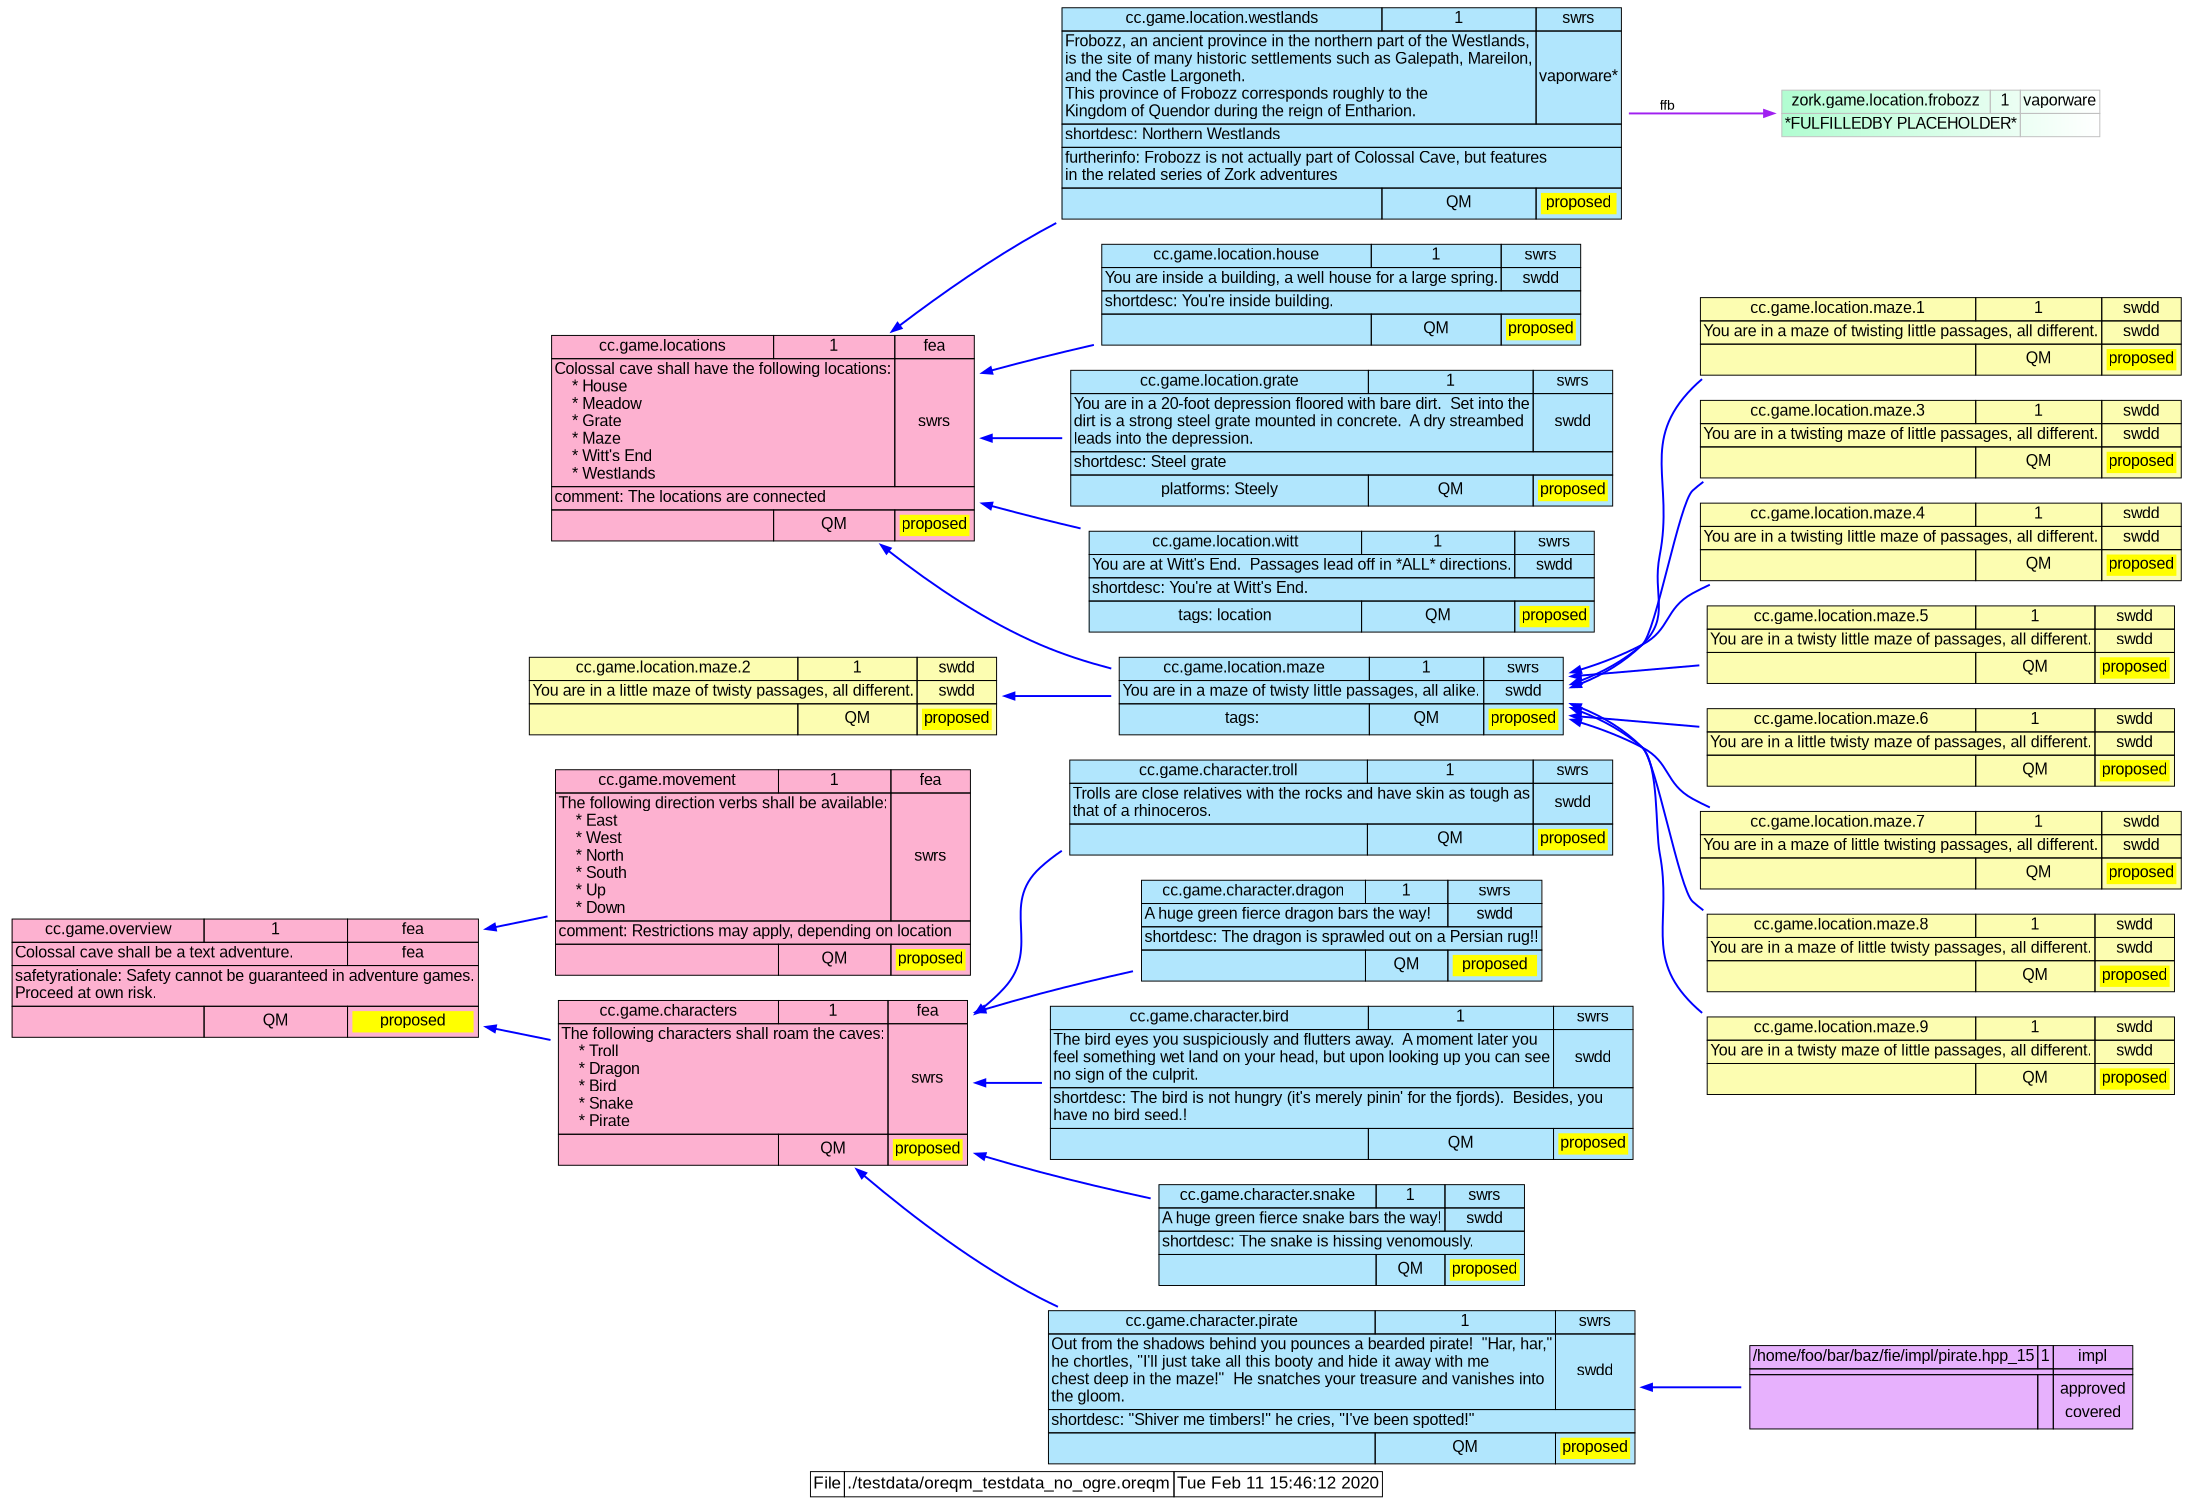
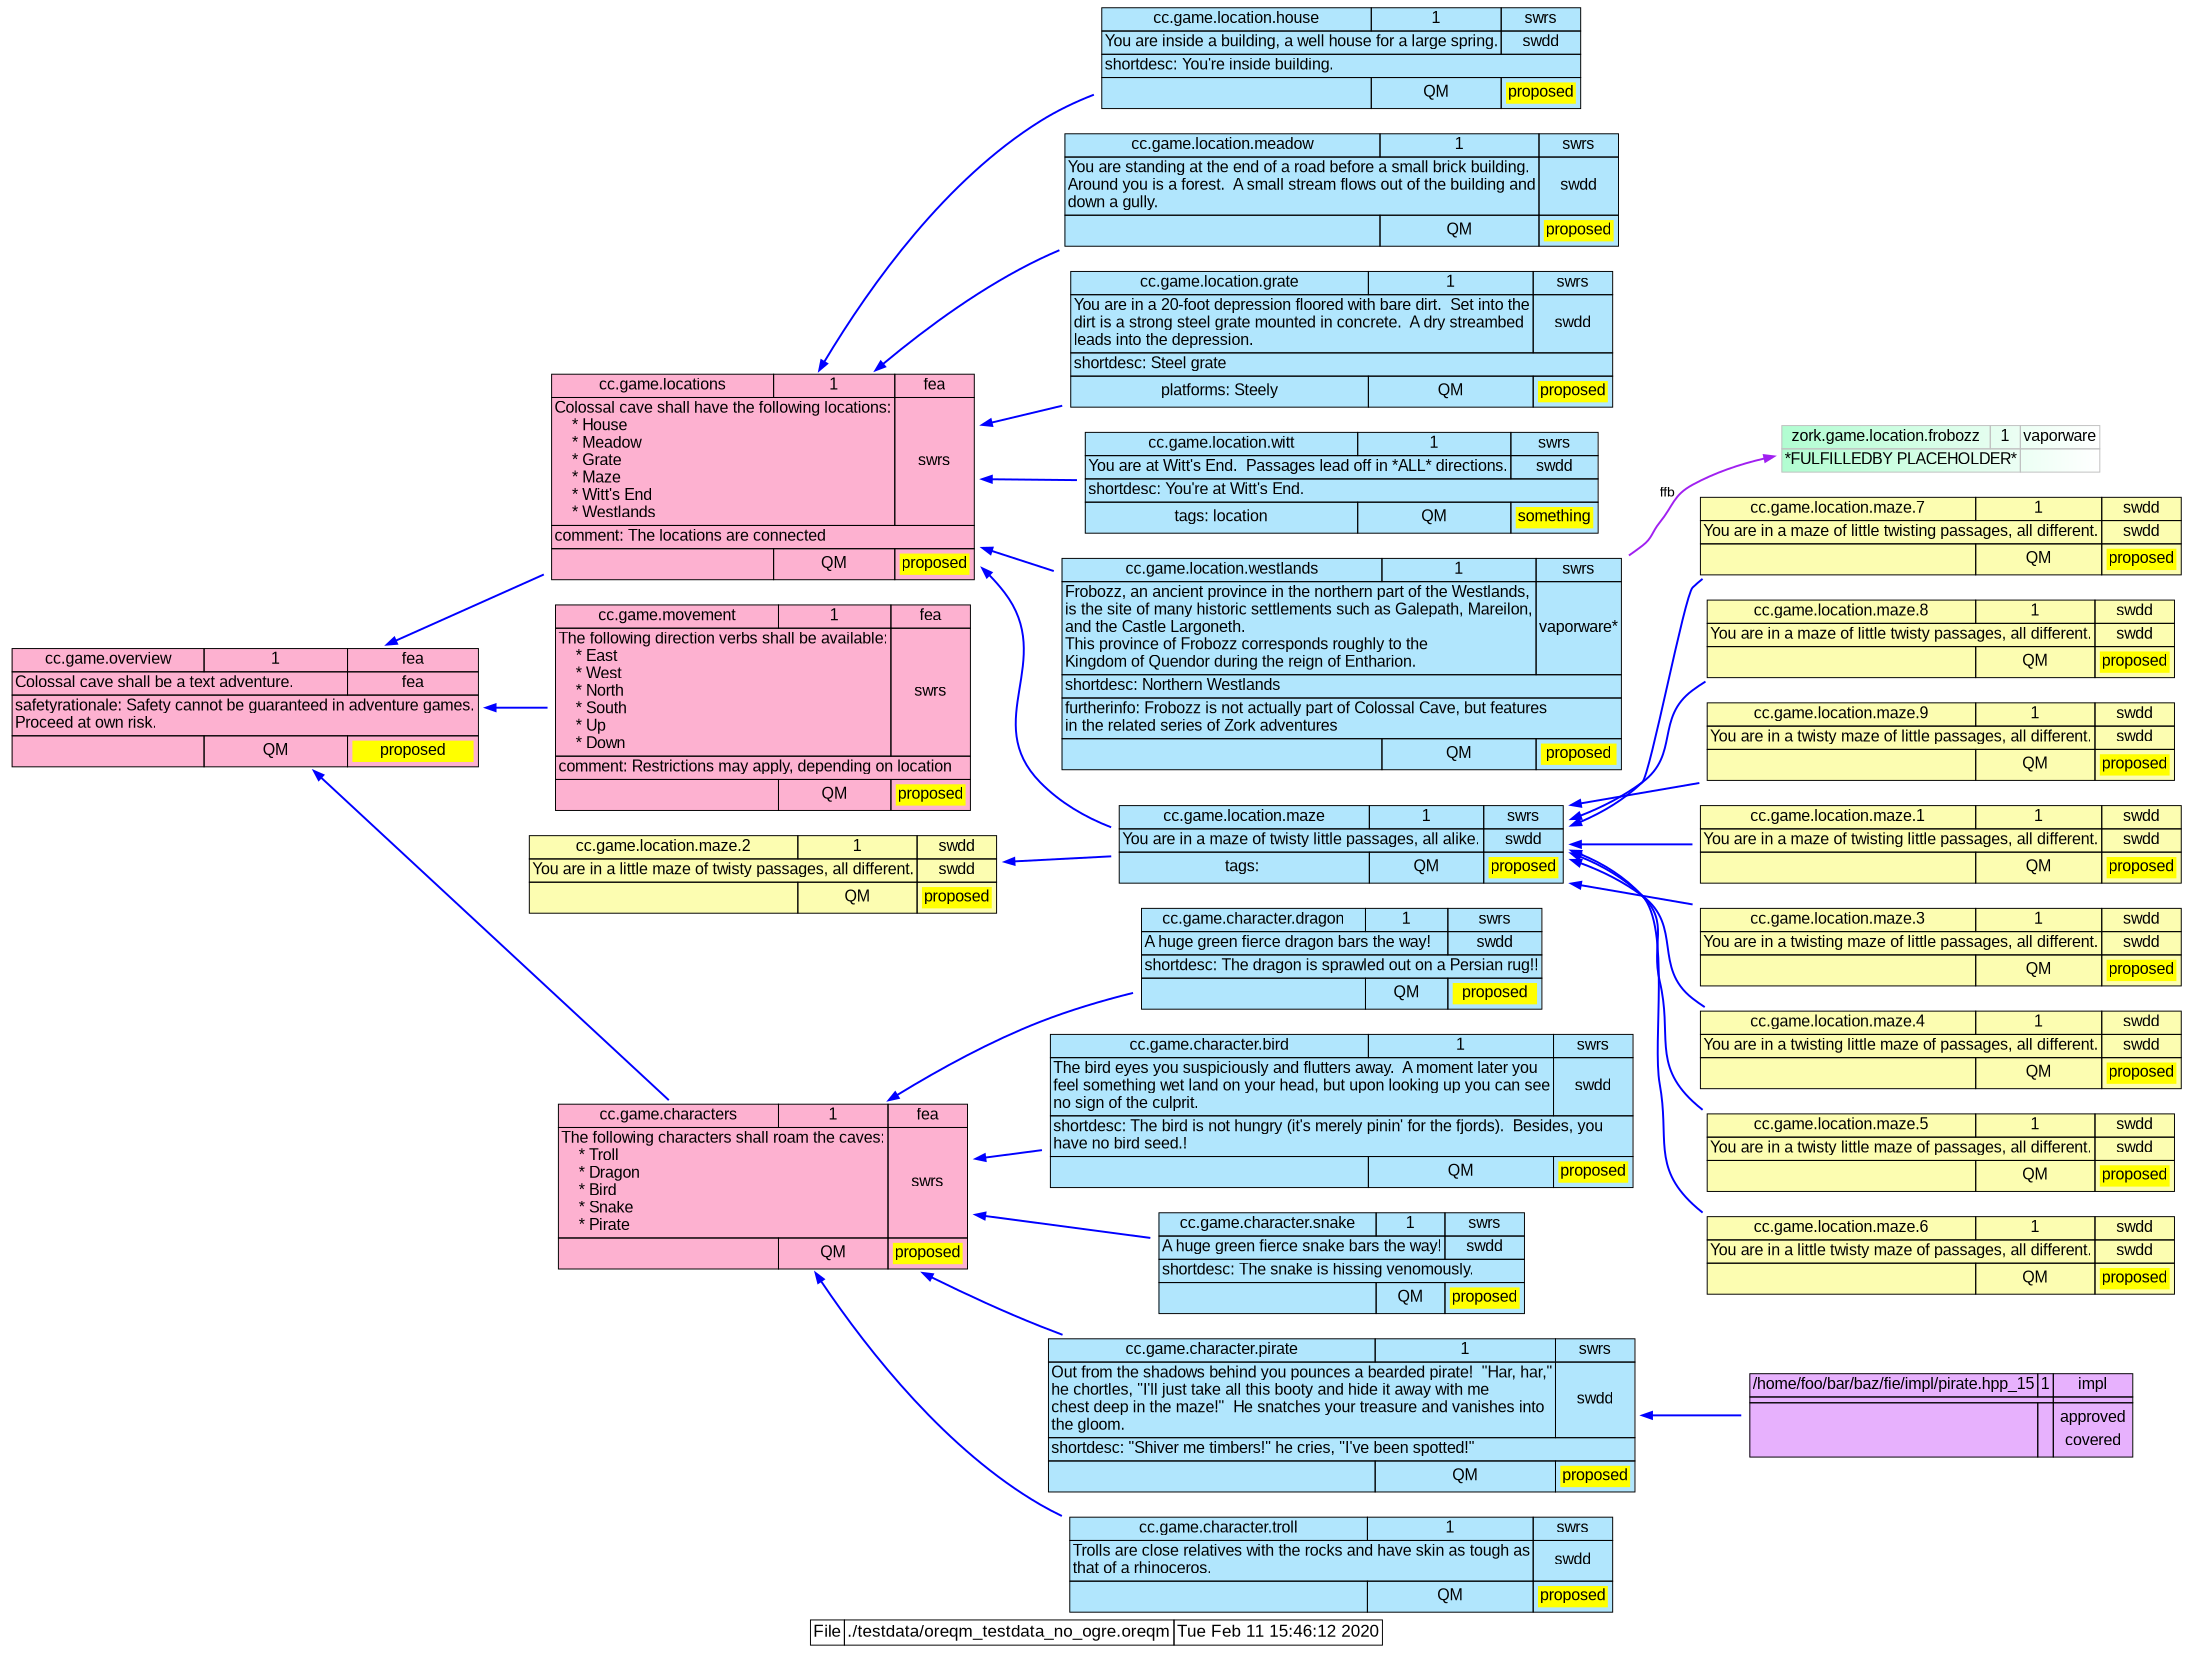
none -> (1341, 190)
none -> (470, 608)
(1555, 616) -> (1555, 517)
